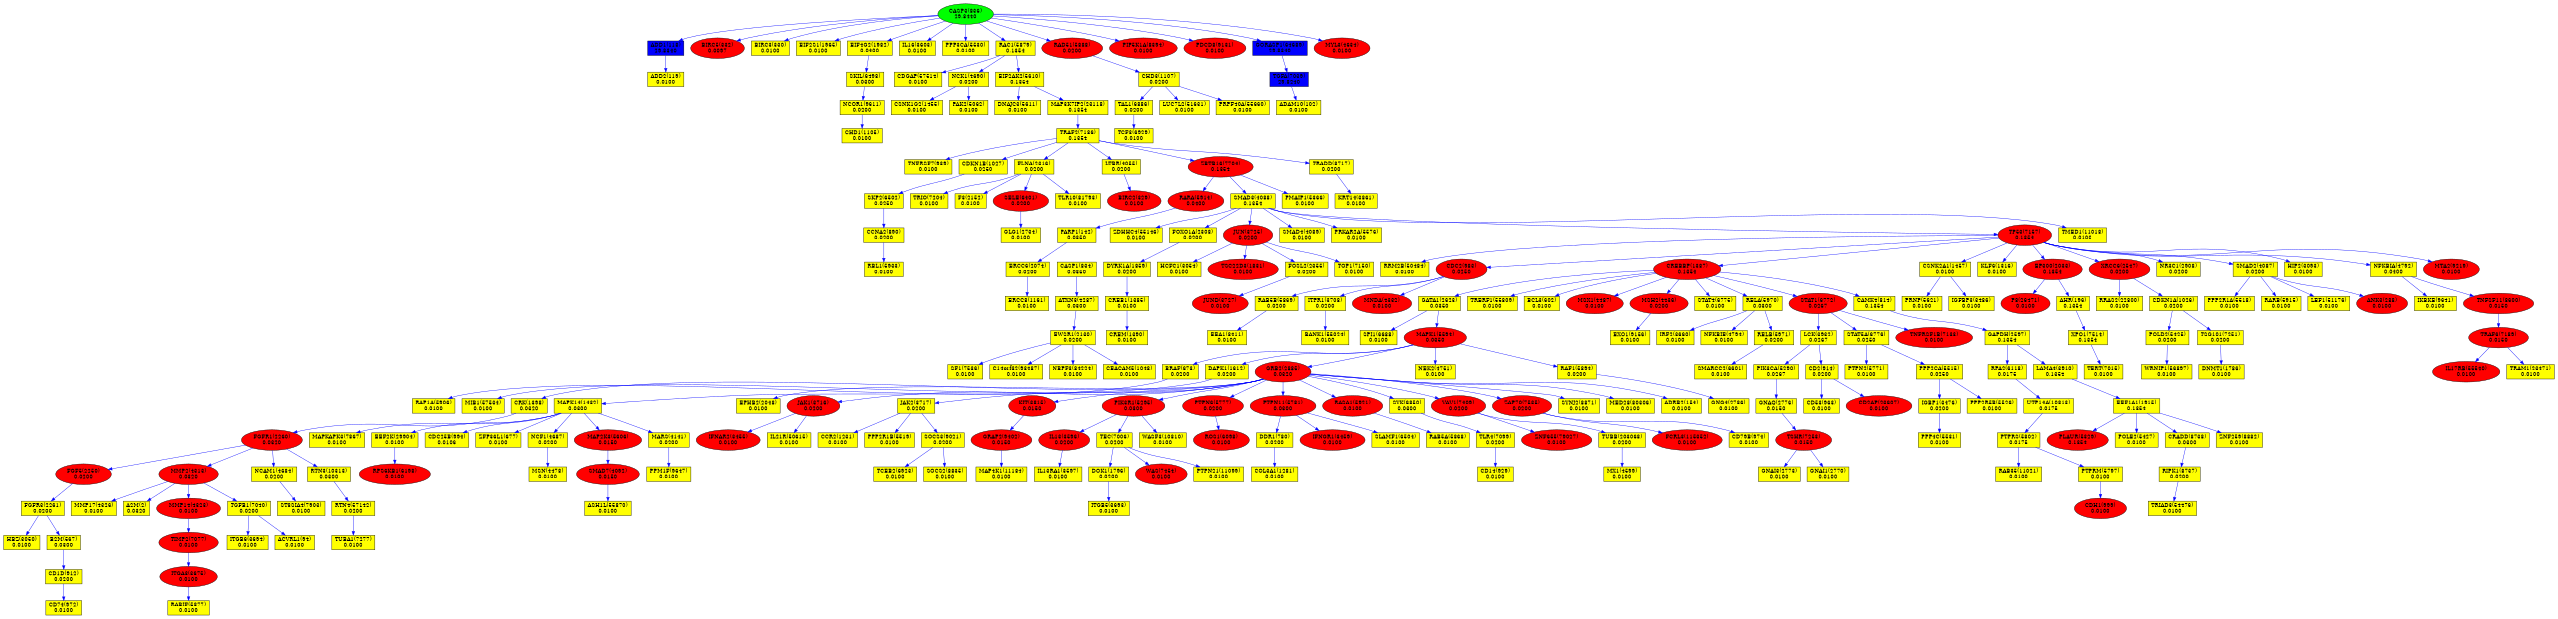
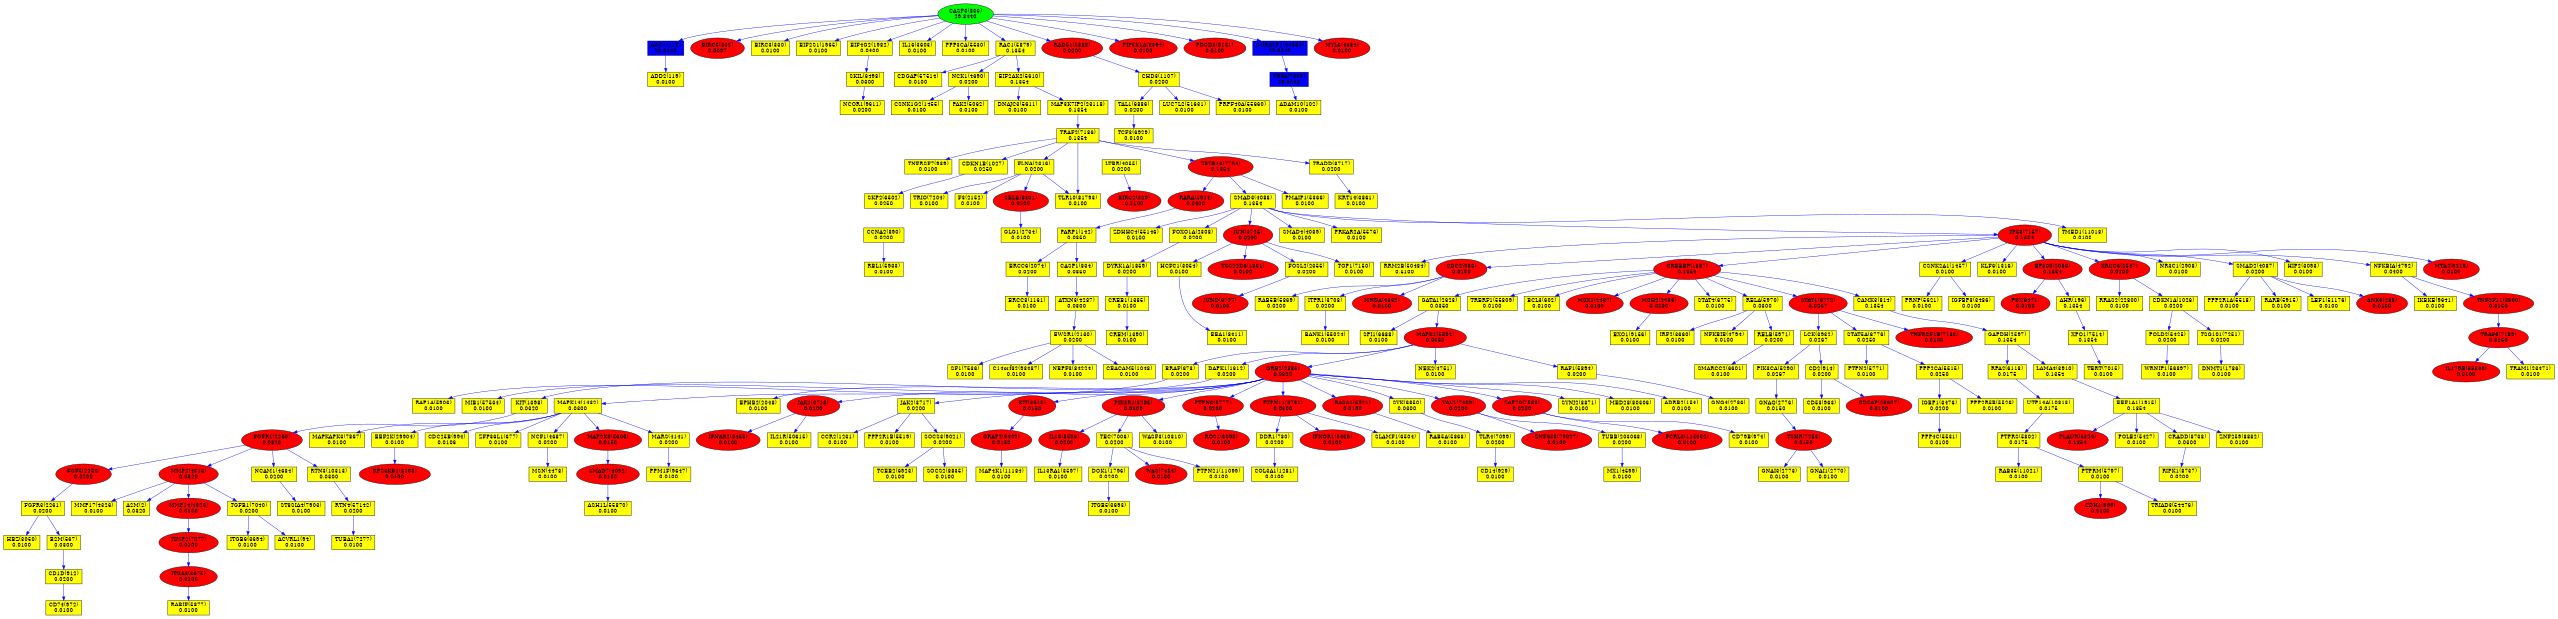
(862, 136) -> none
(1098, 150) -> (1078, 166)
(884, 216) -> none
none -> (1077, 250)
(1405, 269) -> (1405, 269)
(2178, 269) -> (2178, 269)
(1874, 303) -> (1874, 303)
(1253, 319) -> (1185, 307)
(529, 406) -> (529, 406)
(2176, 489) -> (2135, 490)
